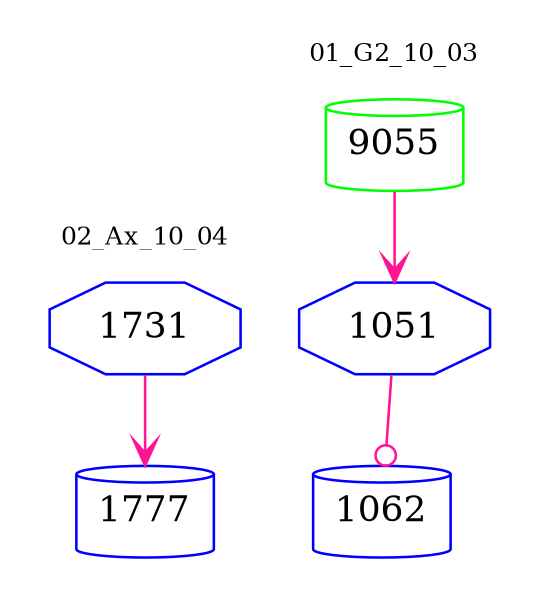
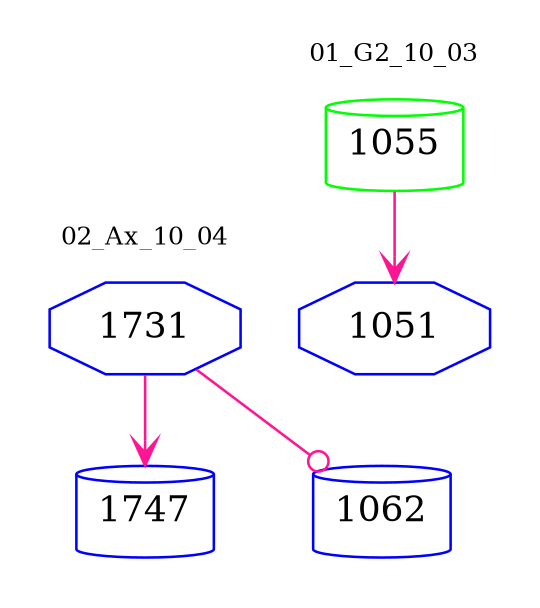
(395, 145) -> (395, 145)
(389, 410) -> (242, 404)
(145, 512) -> (145, 512)
